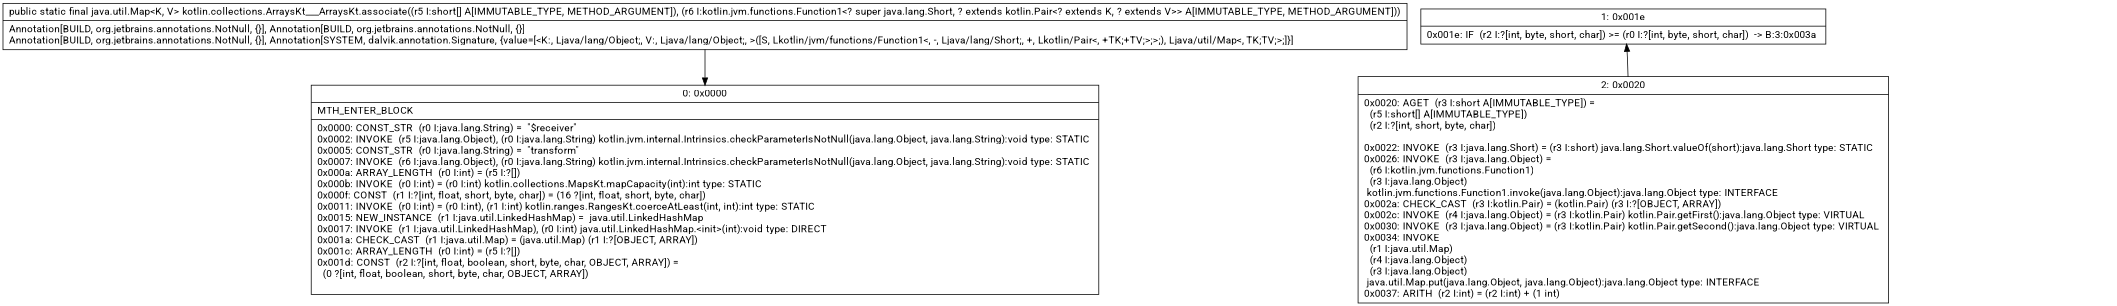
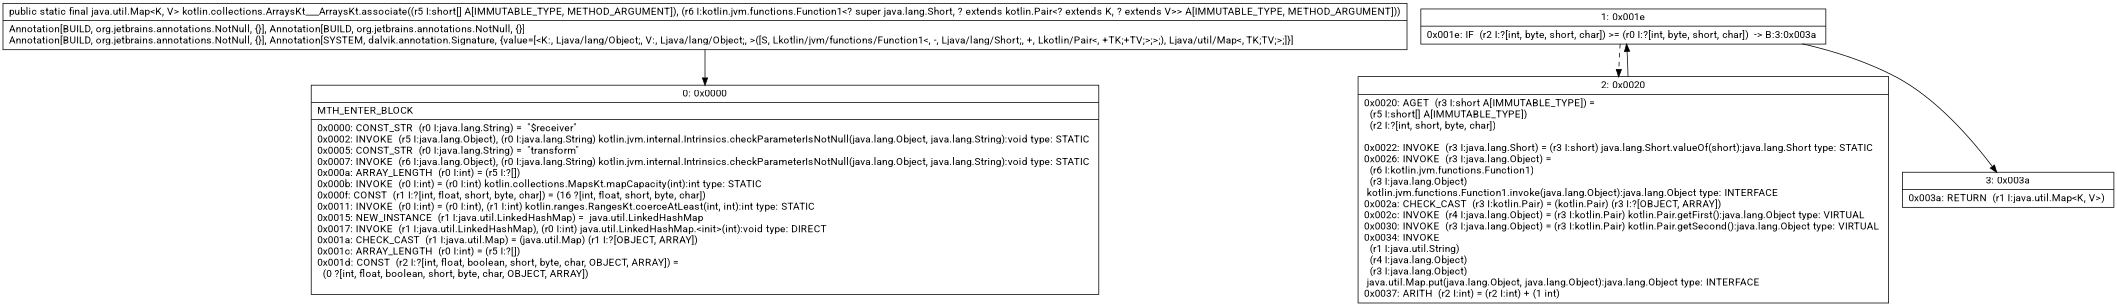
none -> (1619, 57)
none -> (2008, 190)
(1409, 249) -> (1412, 249)
